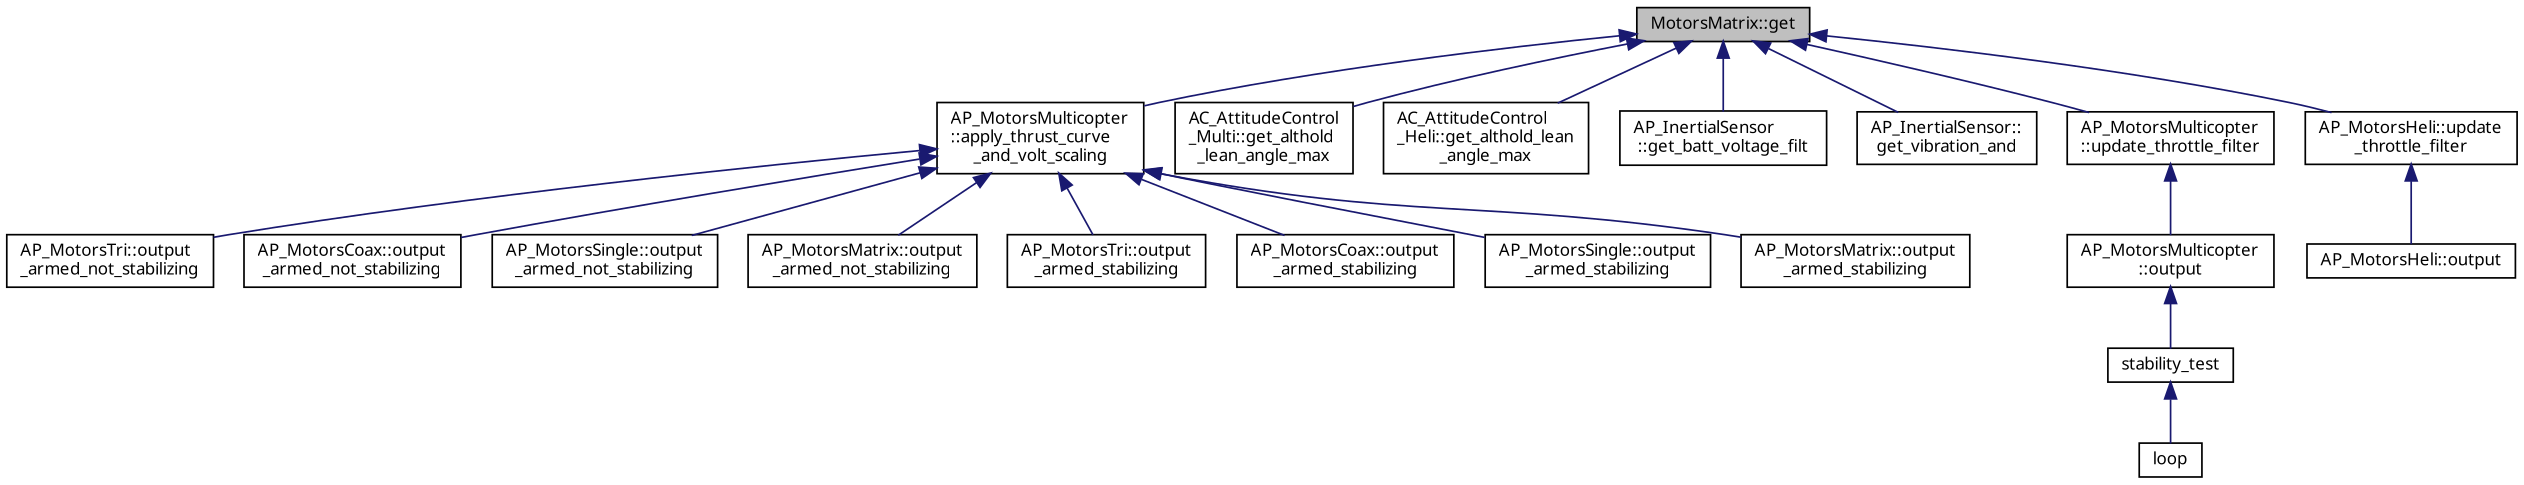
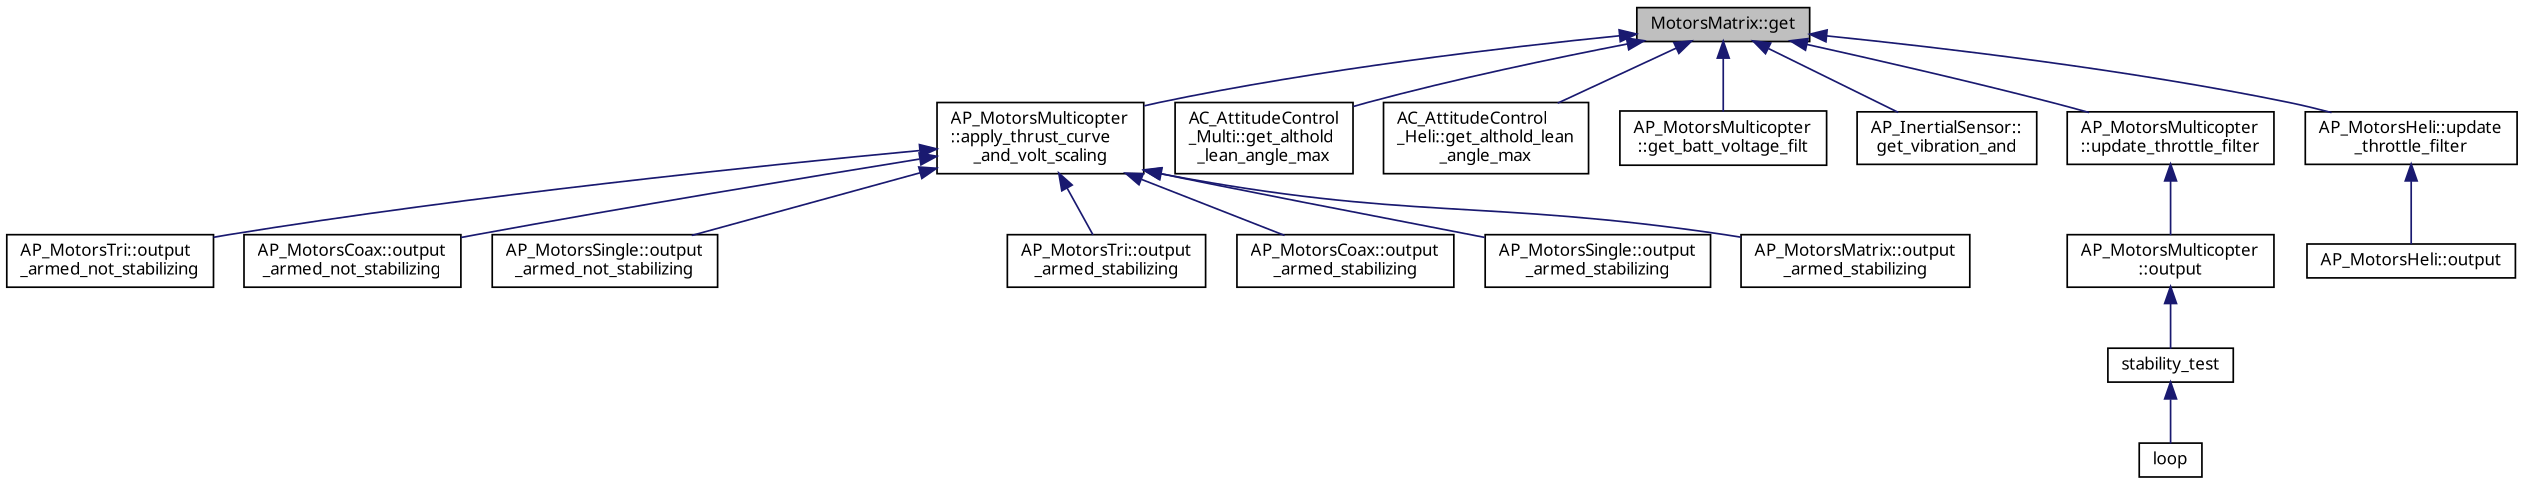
(1723, 138) -> (1723, 138)
(862, 261) -> none
